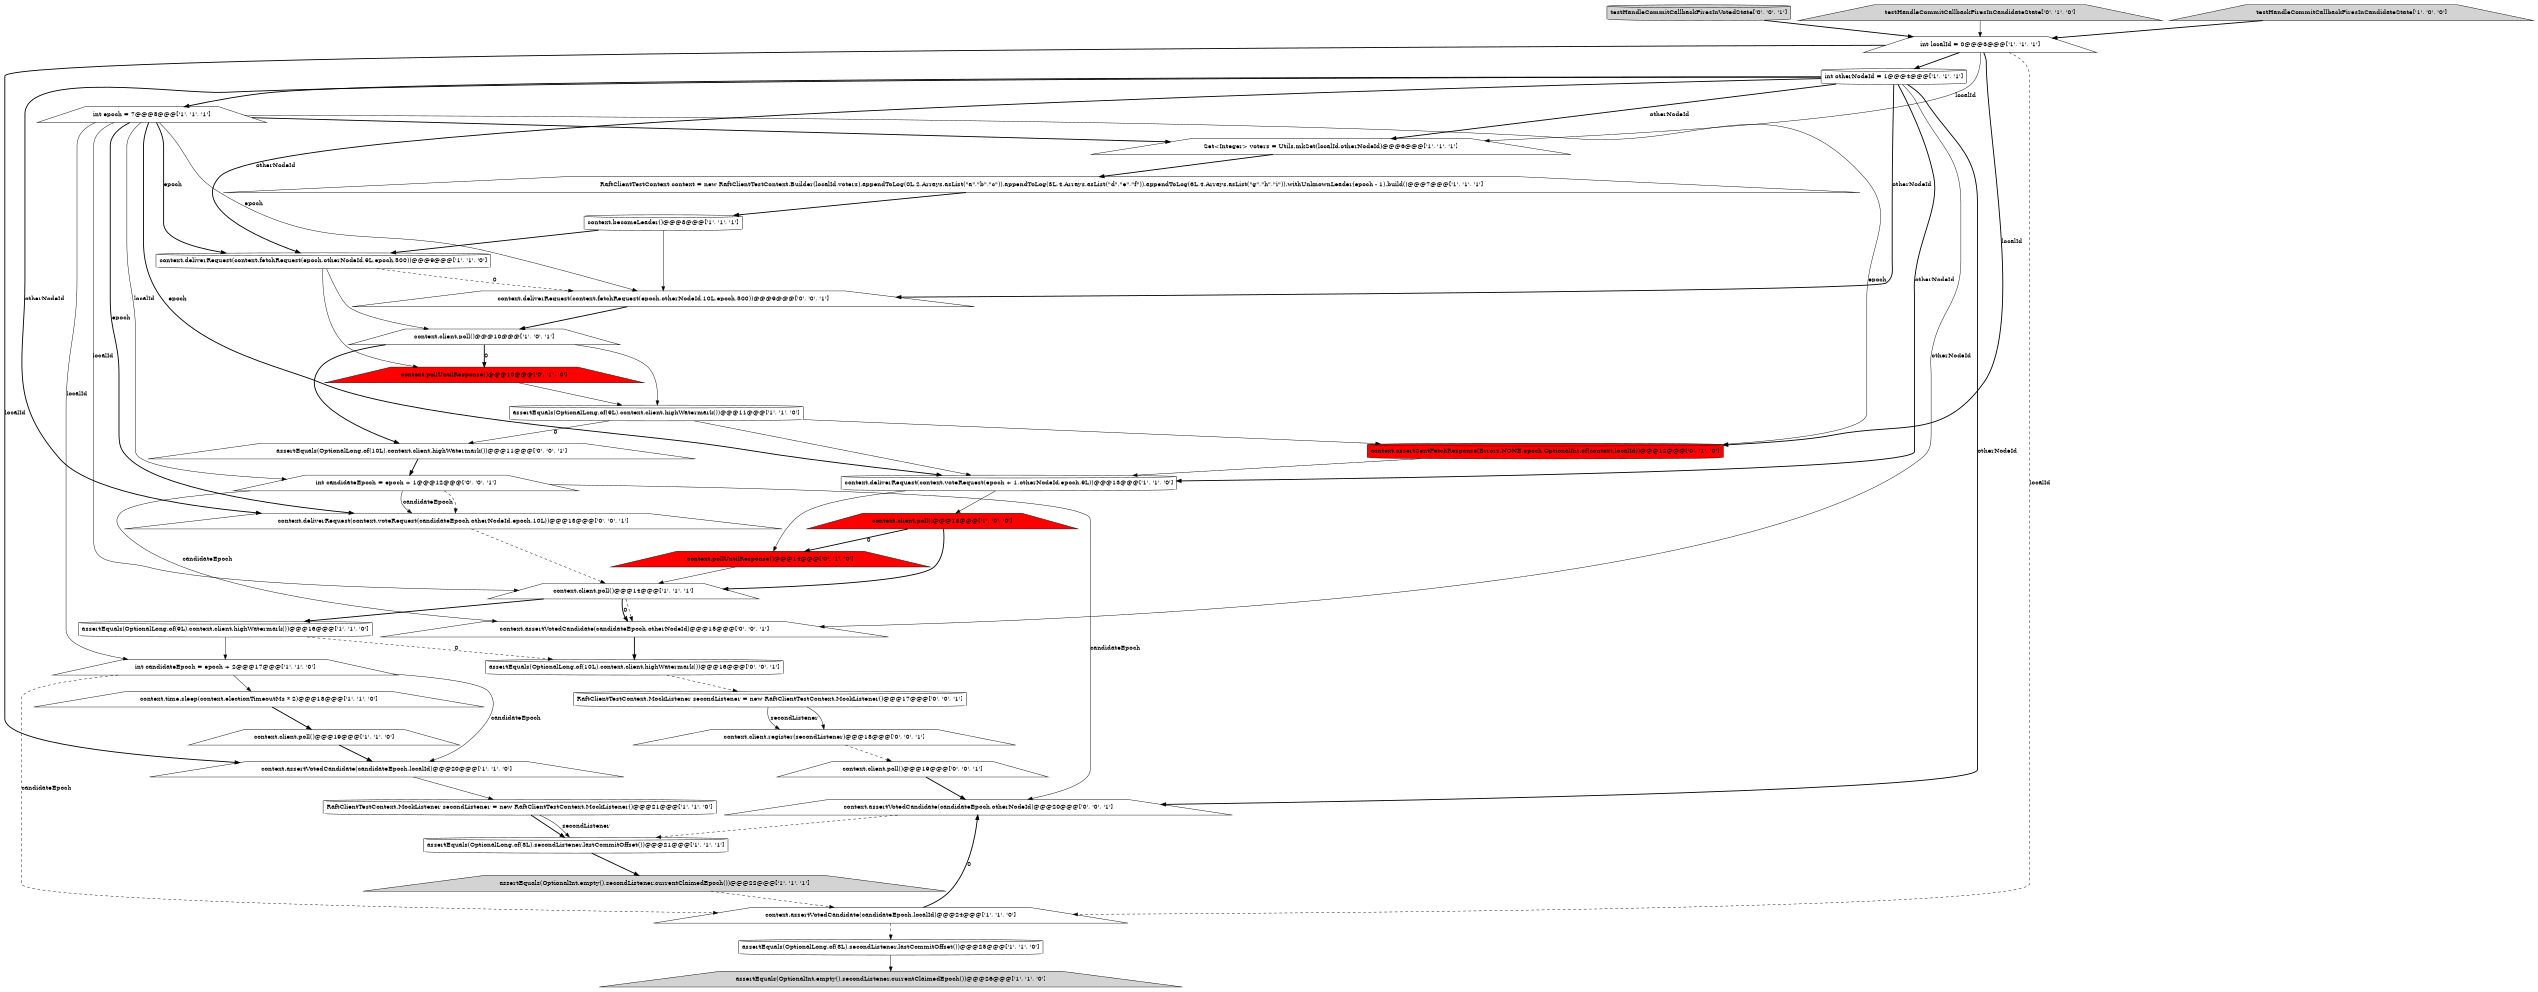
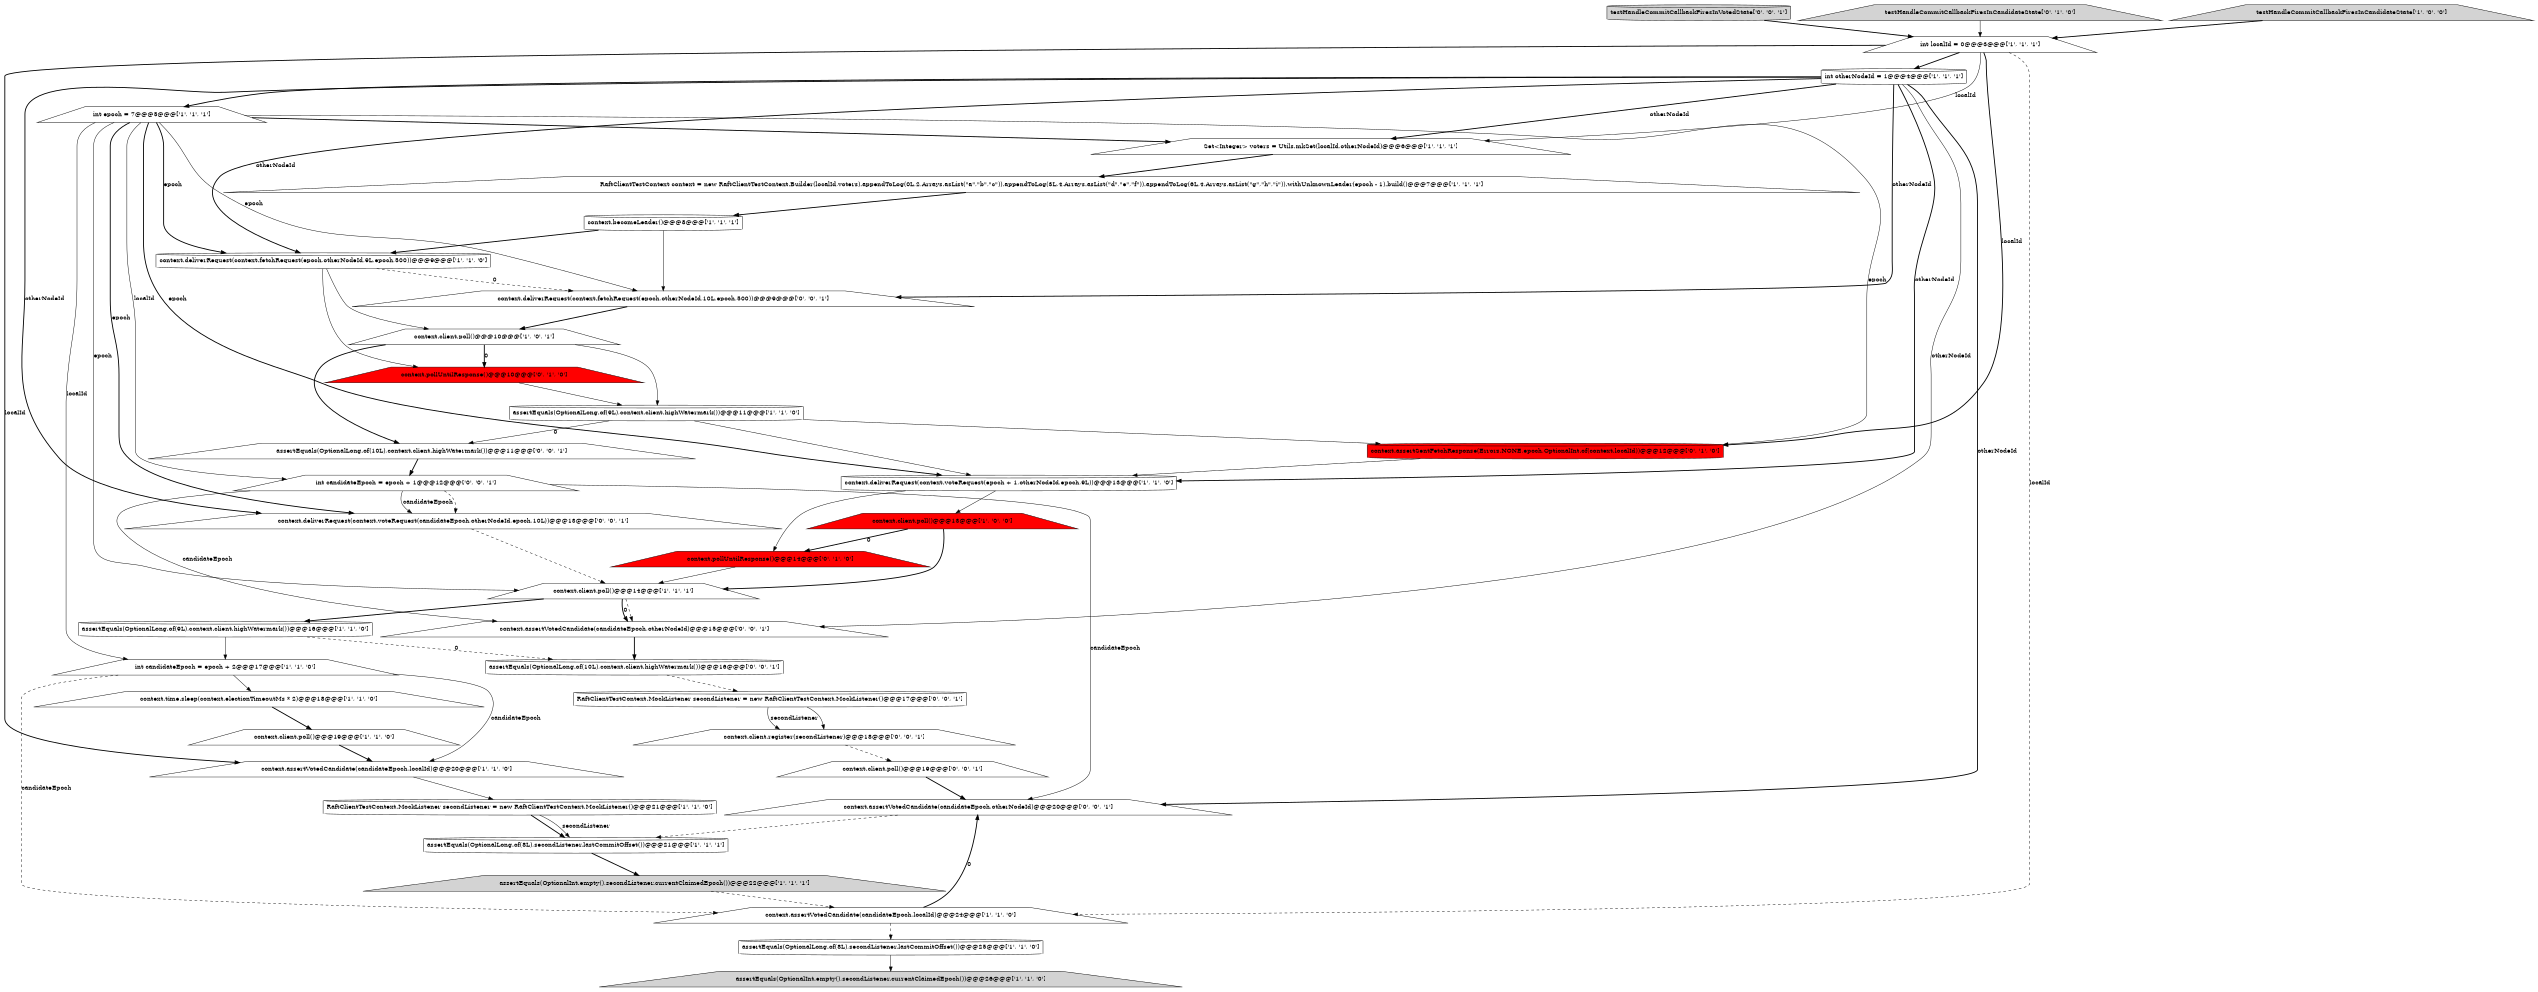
(103, 356) -> (103, 356)
